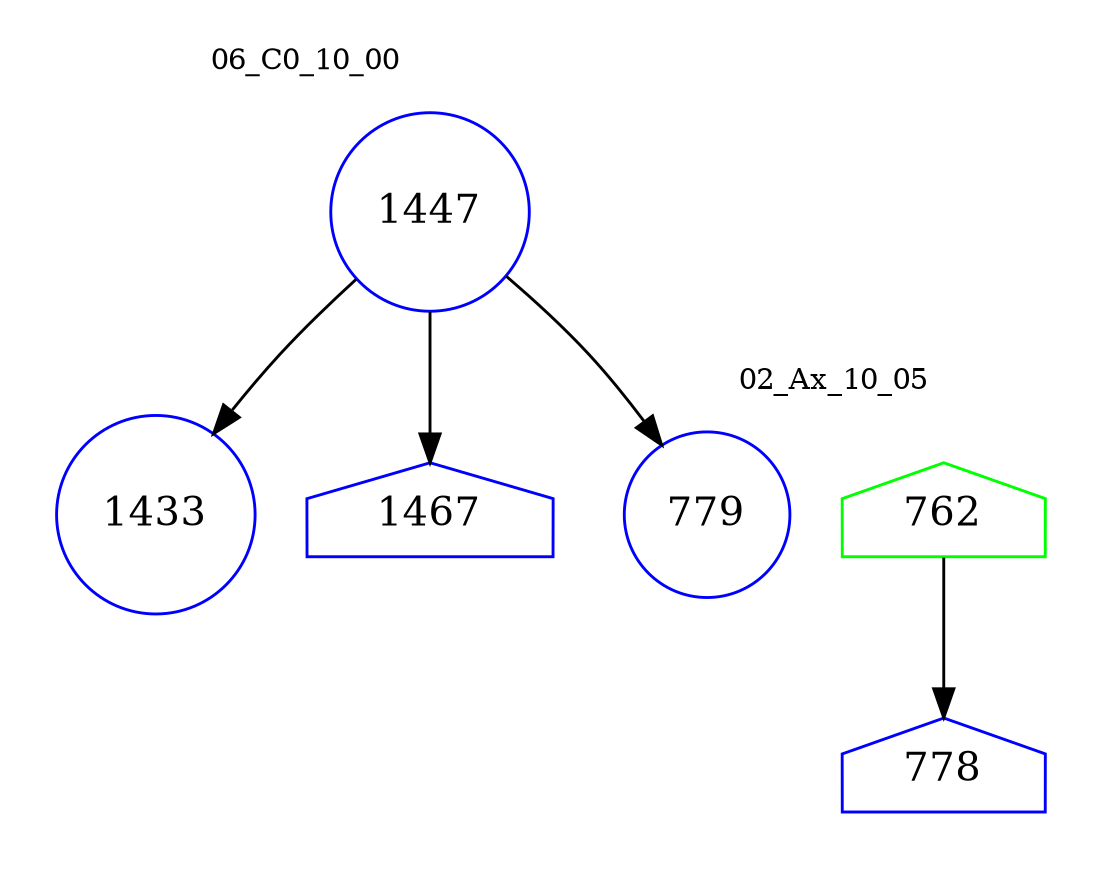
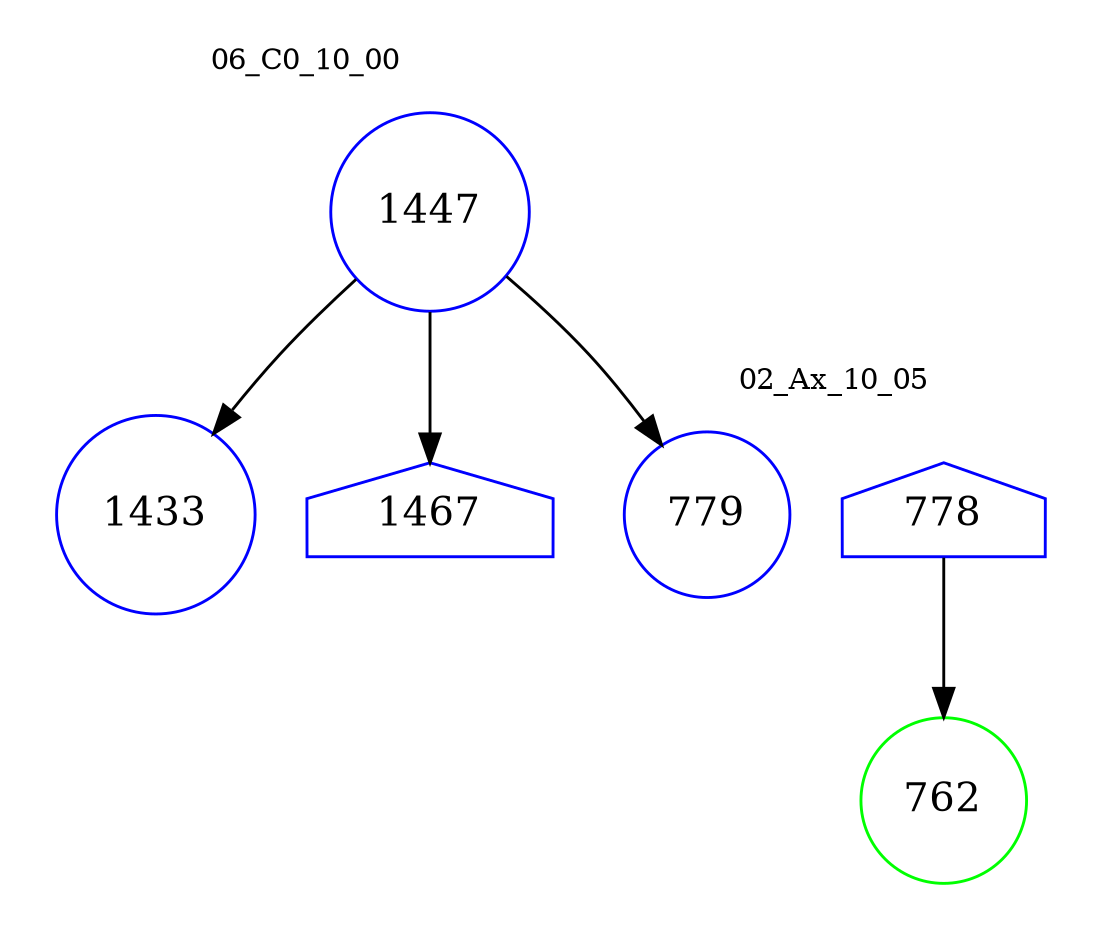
(944, 515) -> (944, 801)
(944, 623) -> (944, 623)
